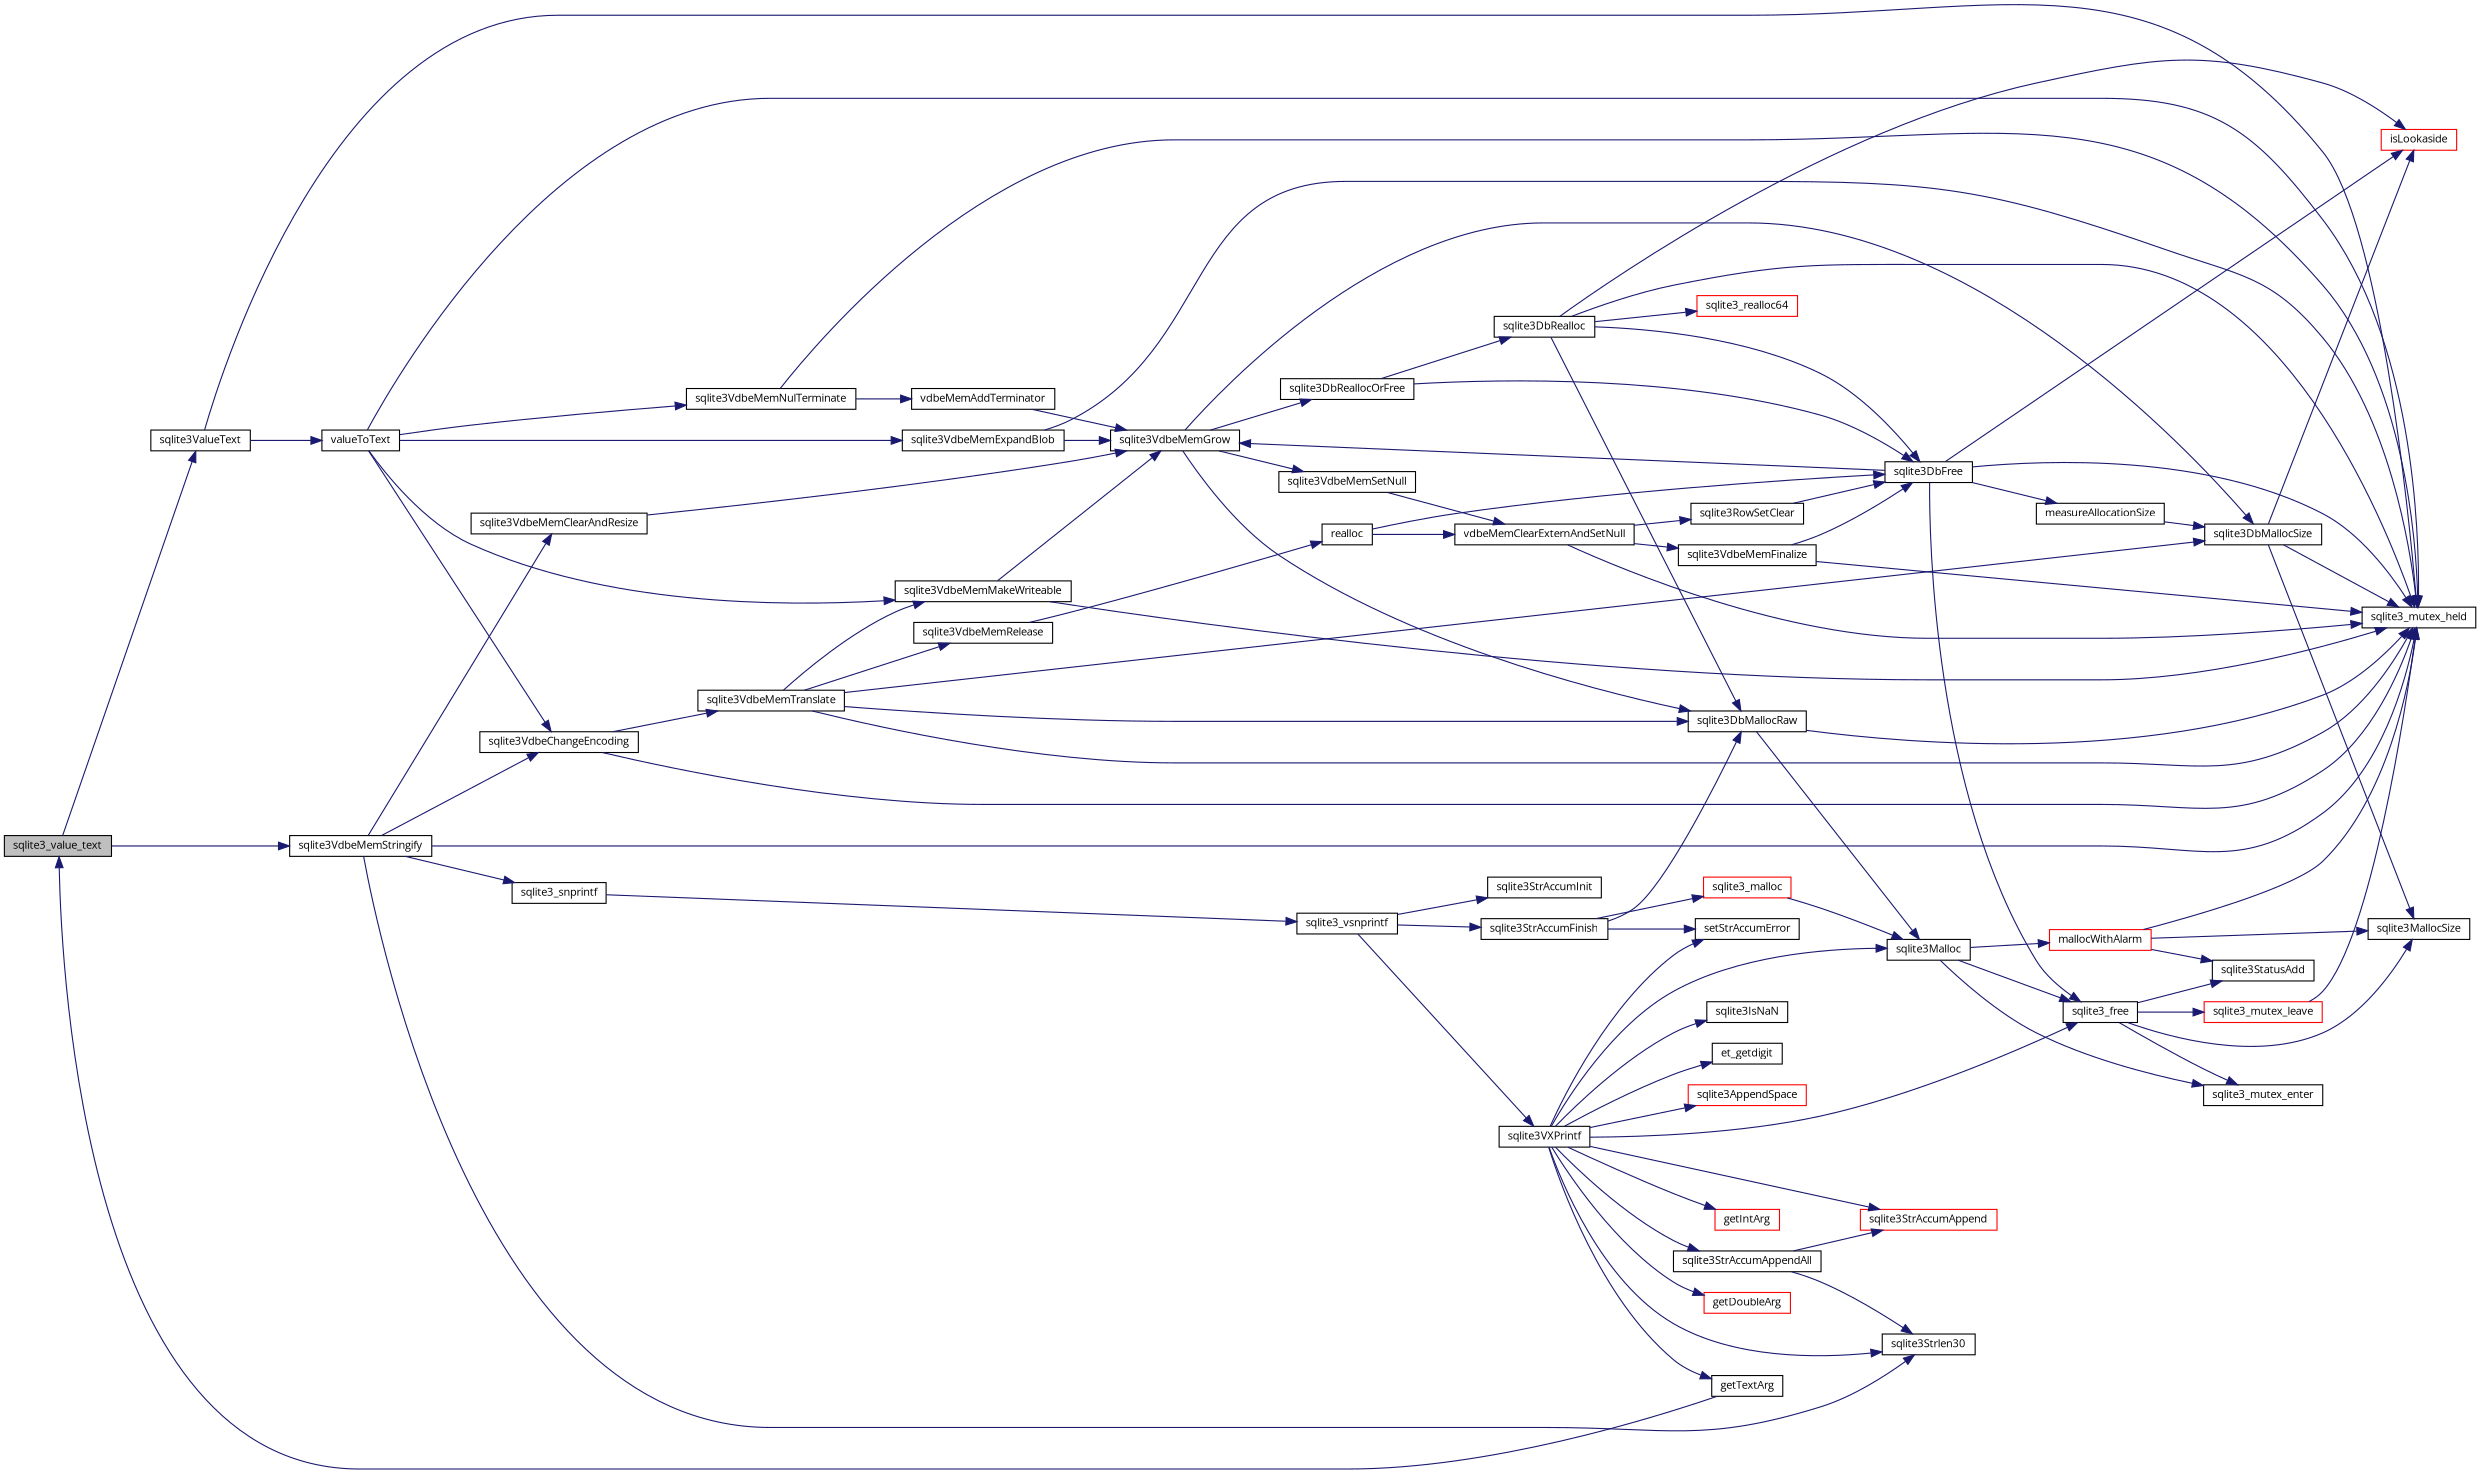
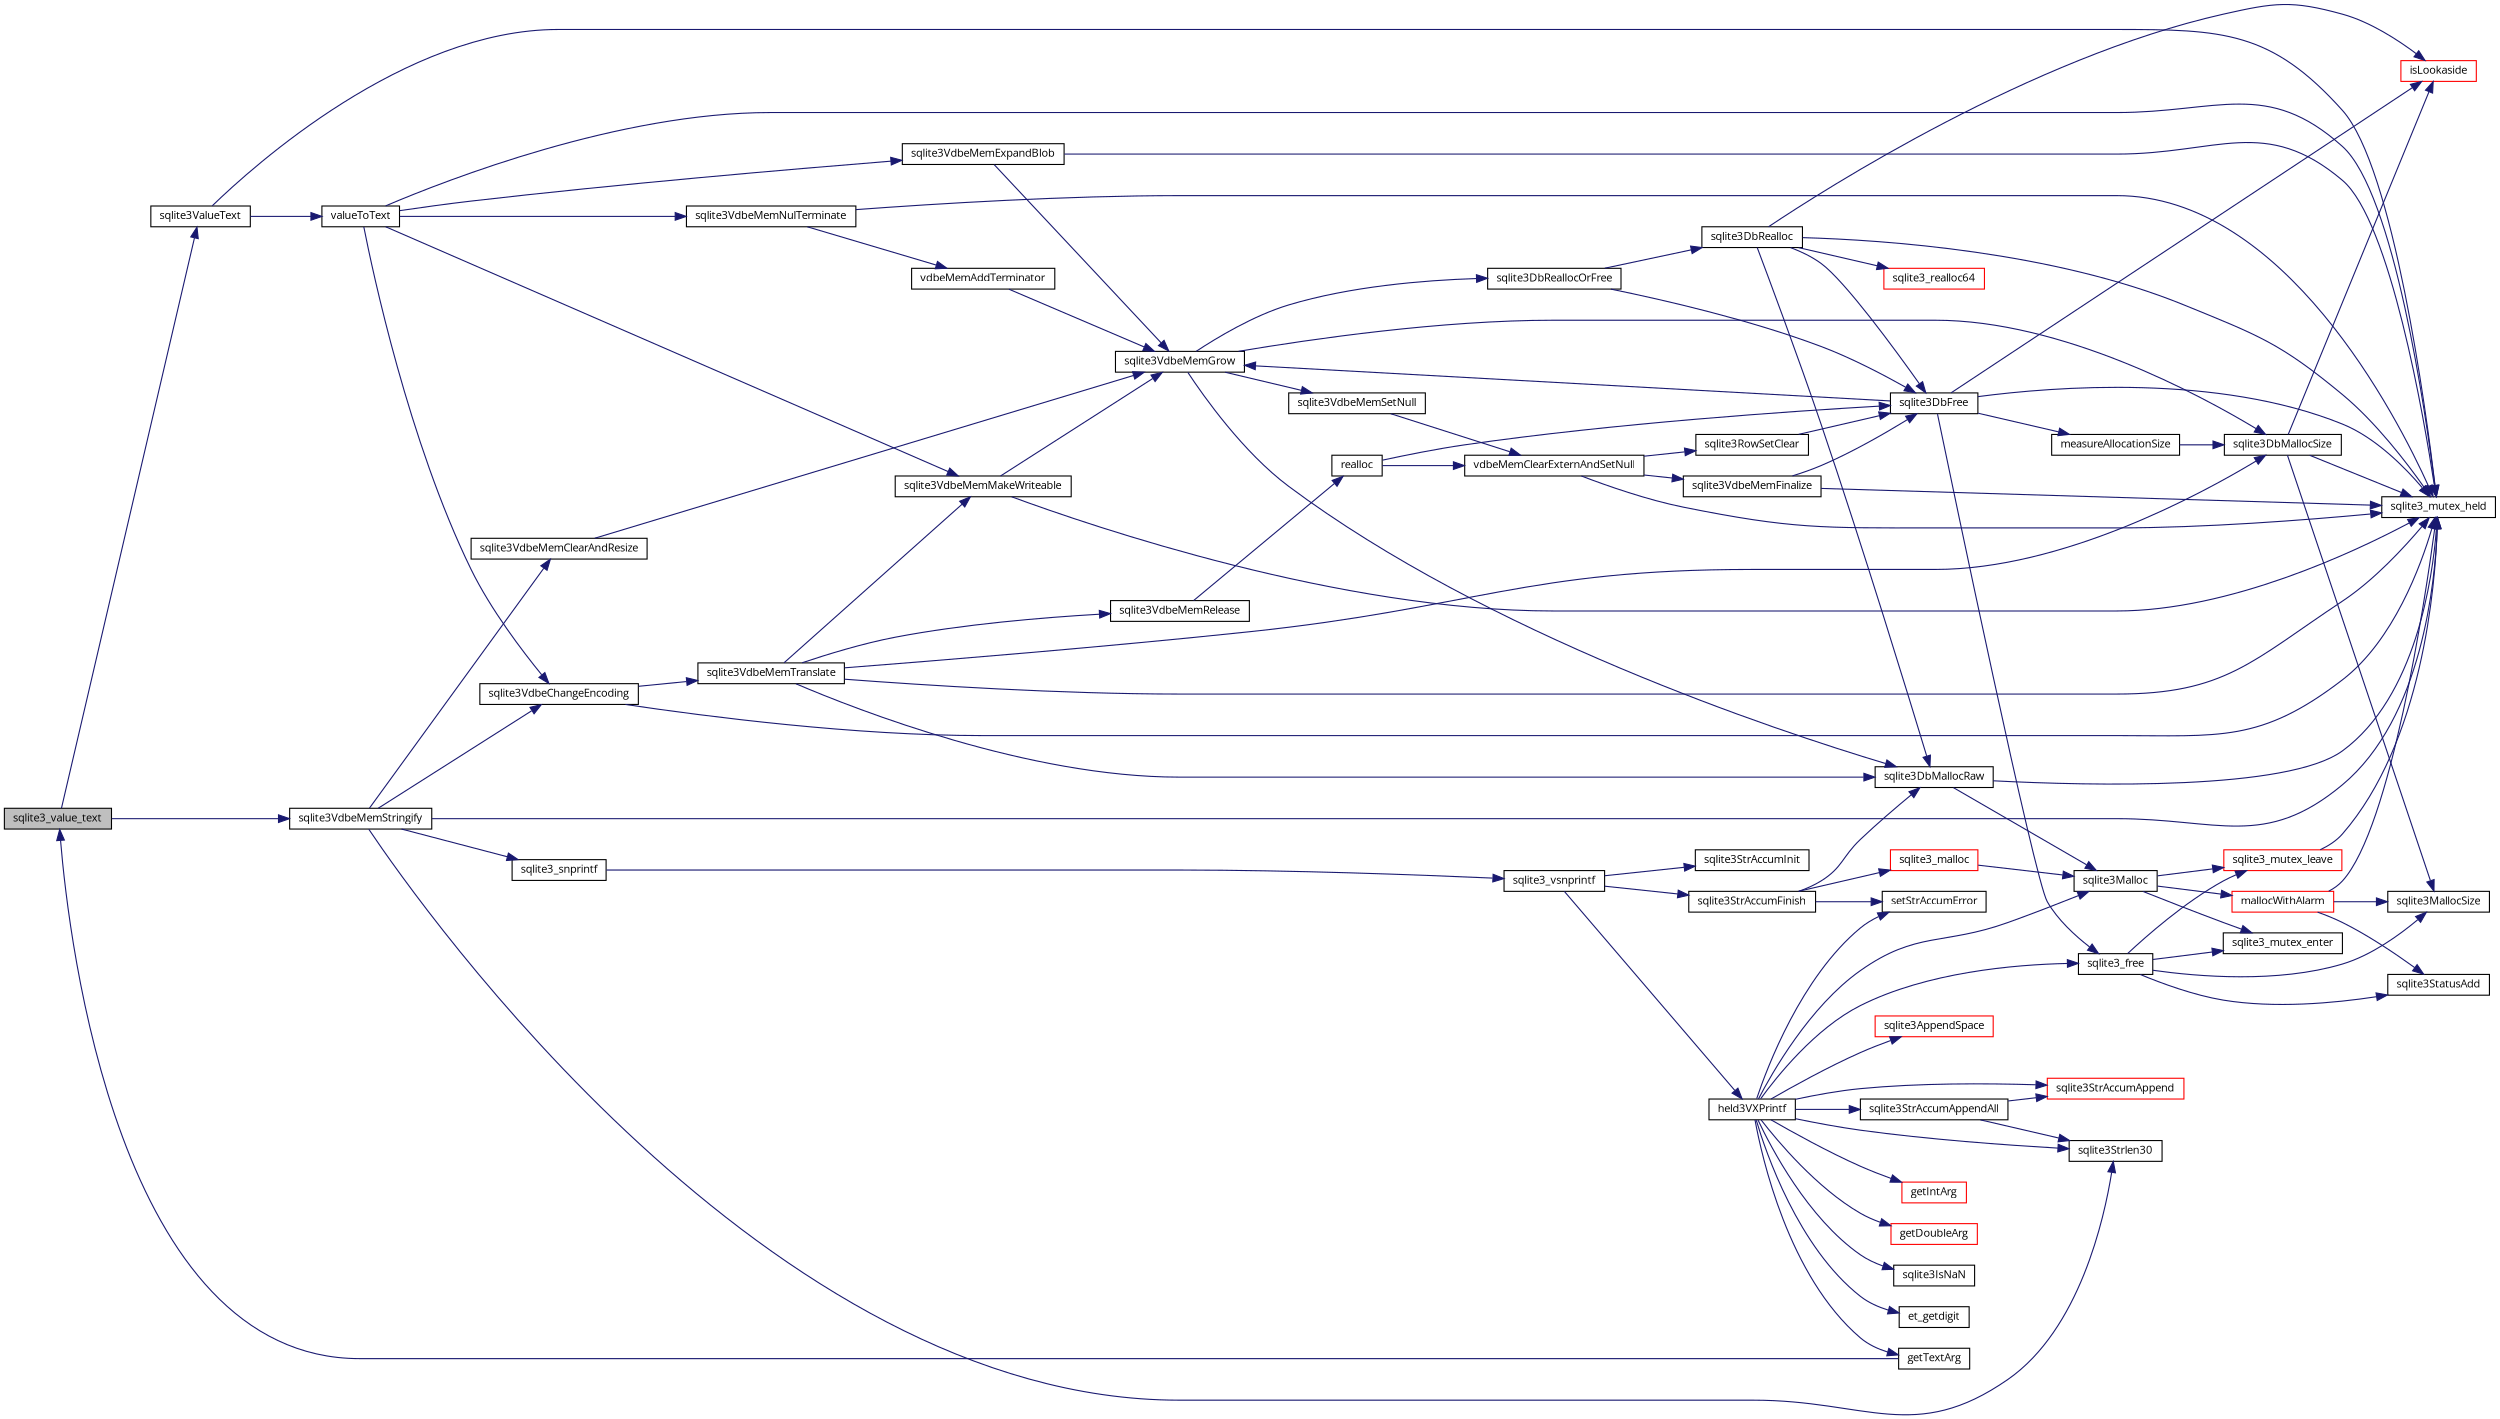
(2009, 979) -> (2185, 872)
(1544, 1137) -> (1752, 1109)
